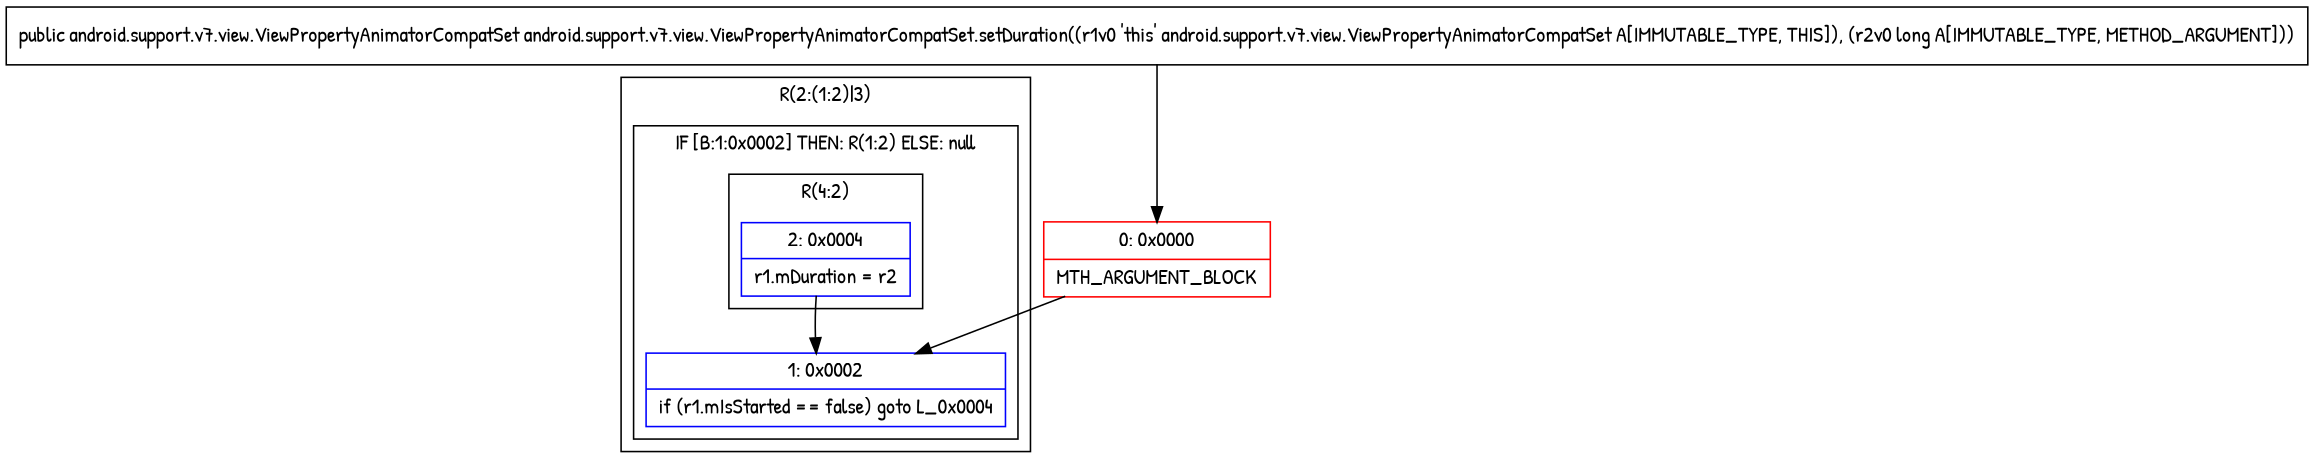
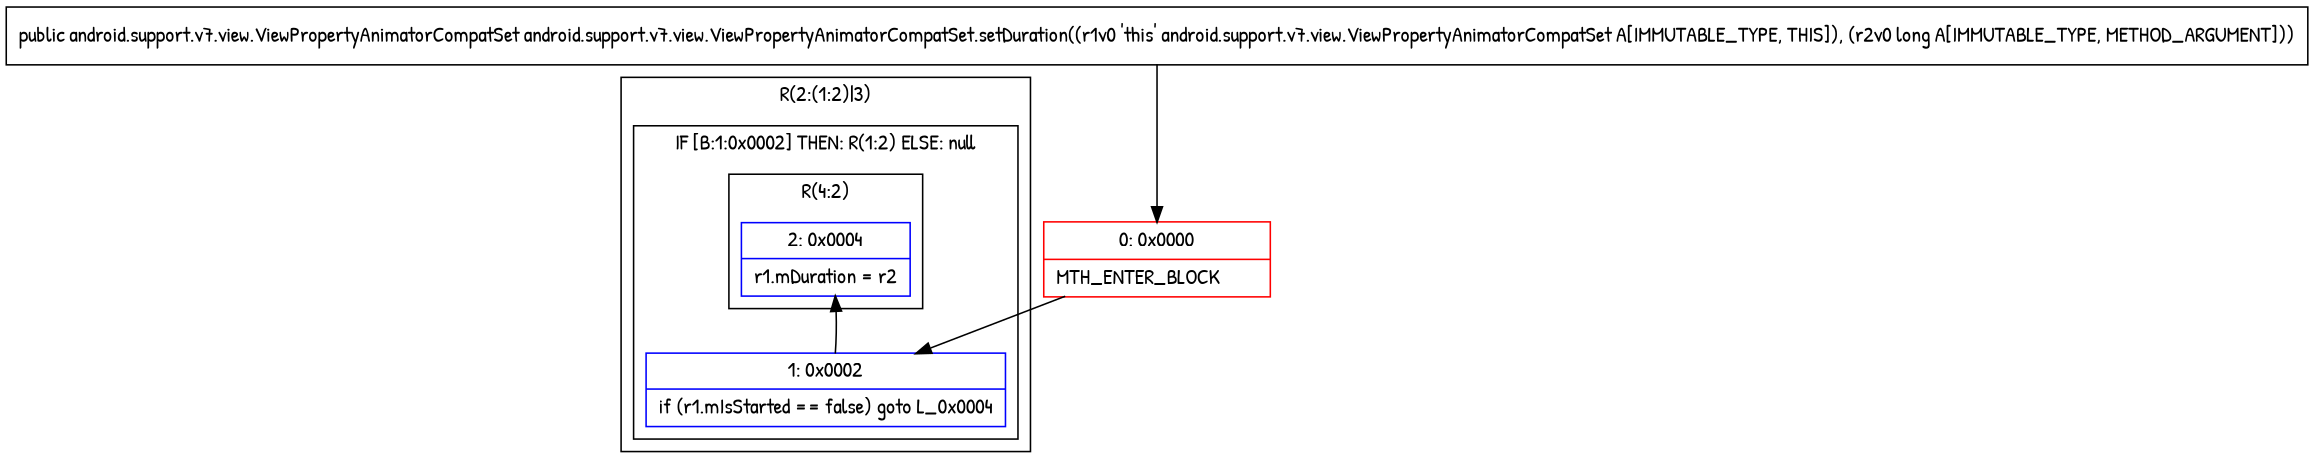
(1157, 277) -> (1139, 277)
(815, 319) -> (836, 333)
